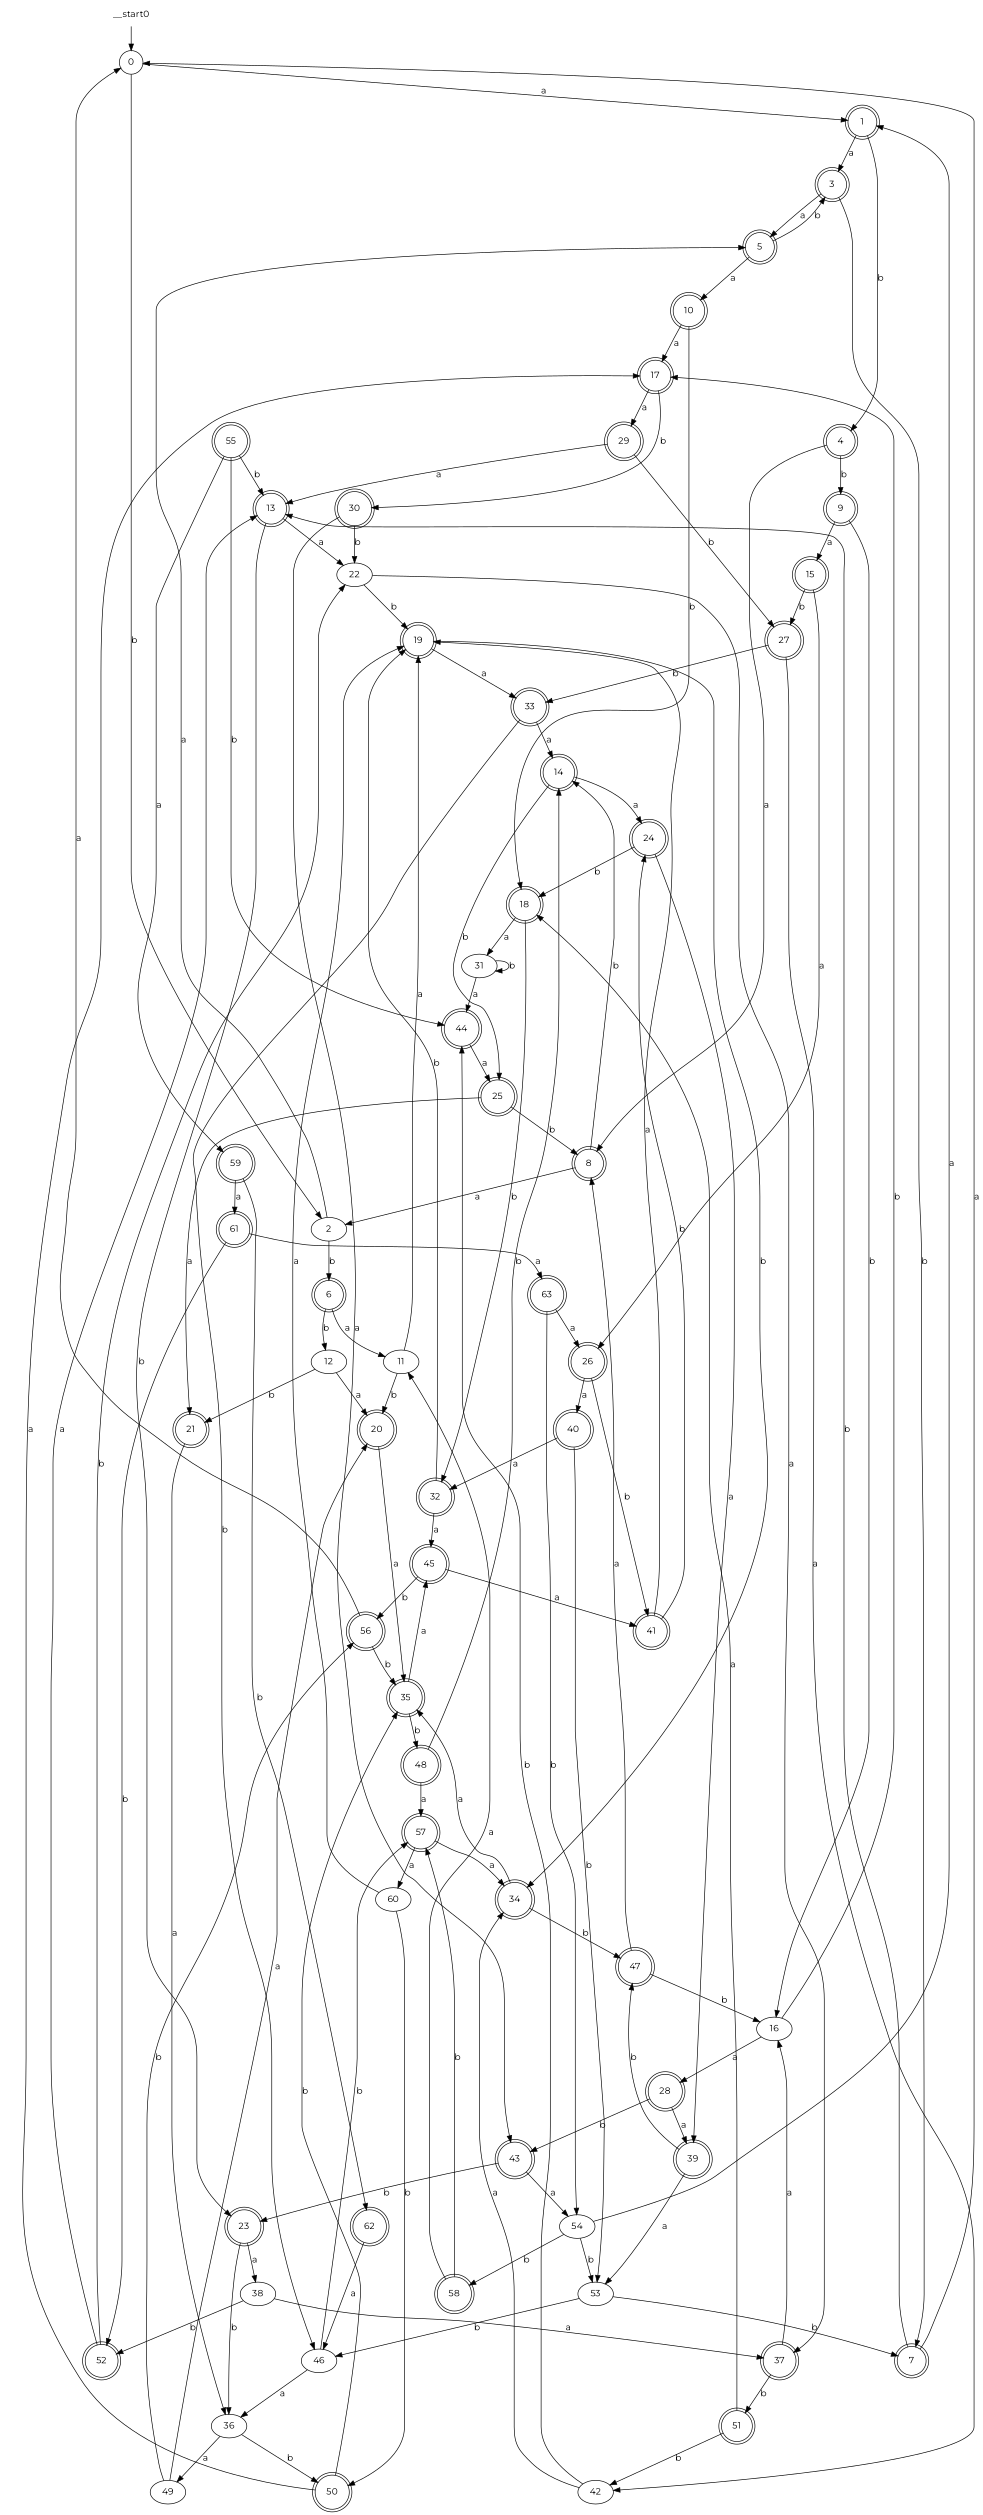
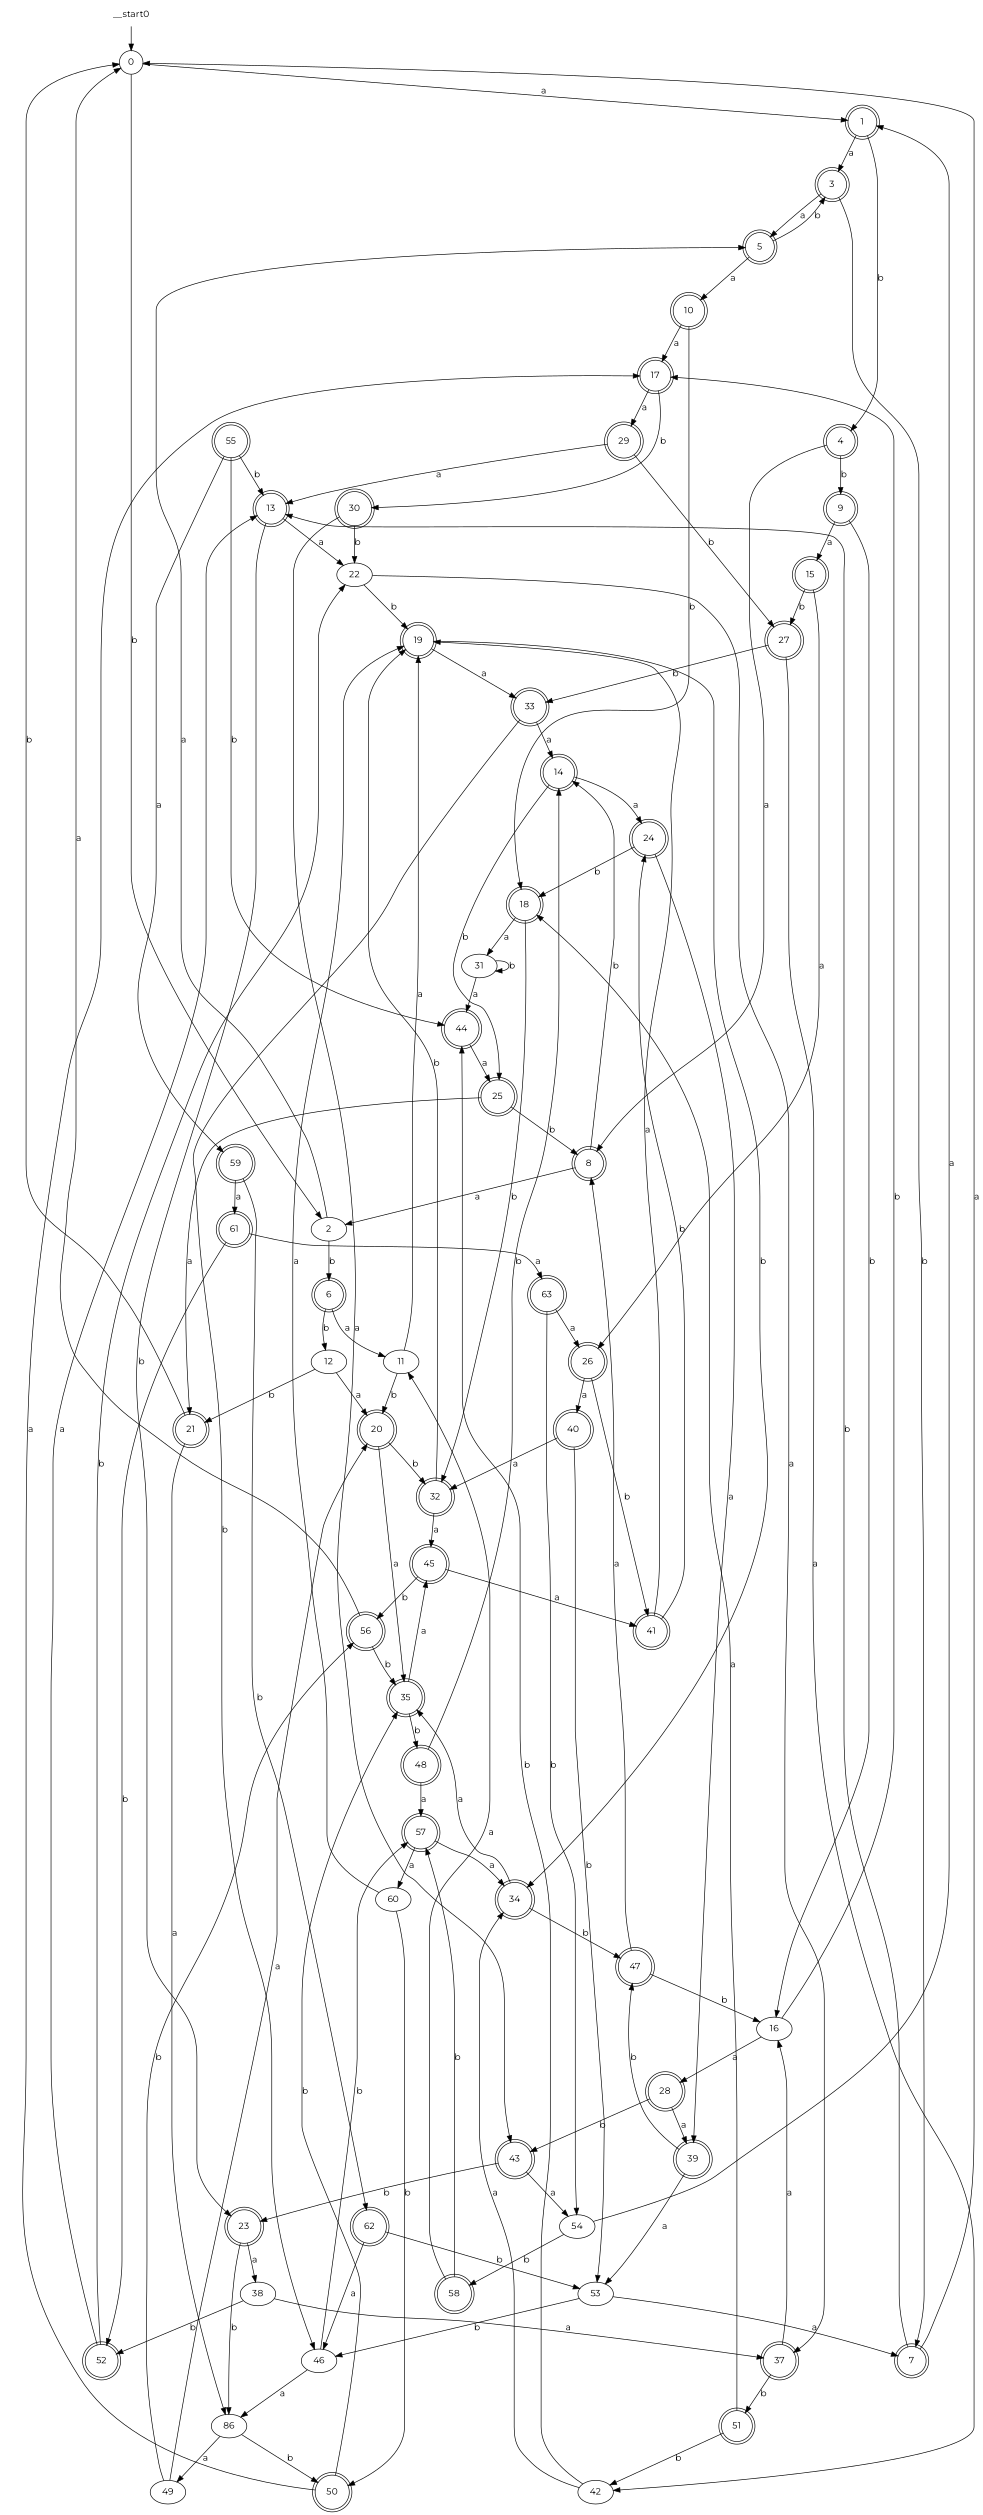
none -> (26, 739)
none -> (405, 1460)
(586, 2257) -> (479, 2259)
(815, 2328) -> (815, 2328)
(229, 2426) -> (229, 2426)
